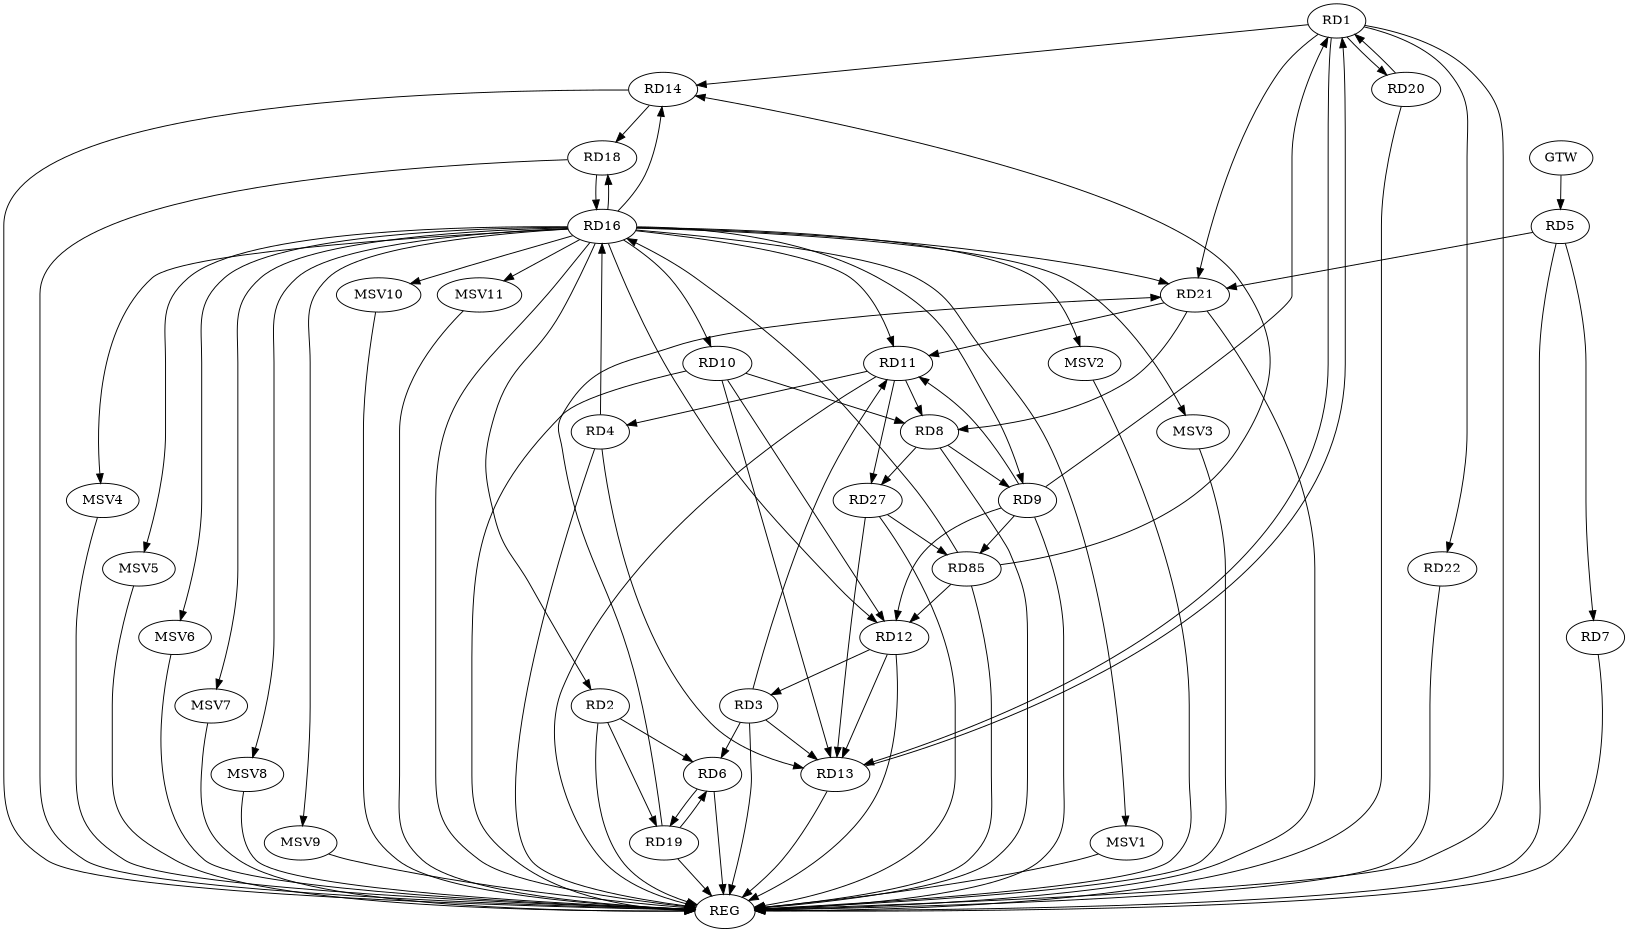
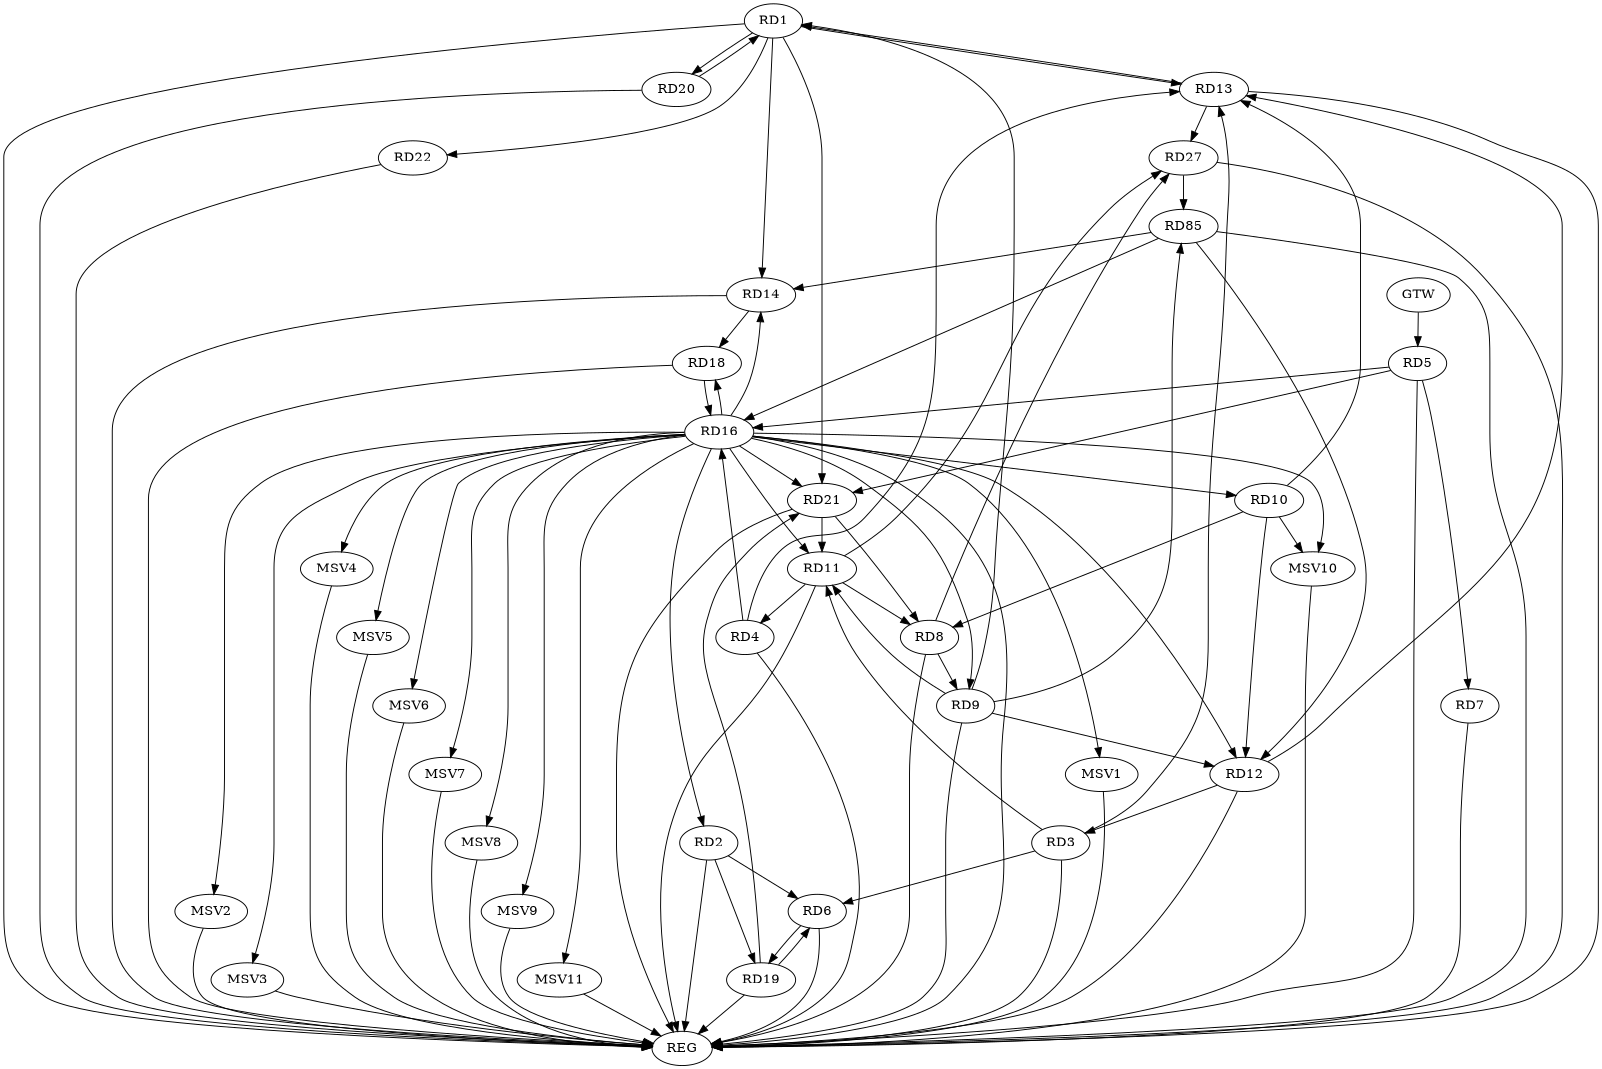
none -> (1076, 397)
(850, 632) -> (1201, 119)
(472, 656) -> (1288, 531)
